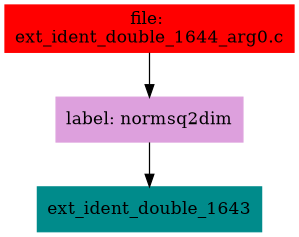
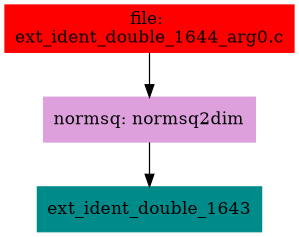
(150, 120) -> (150, 120)
